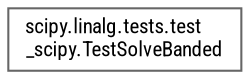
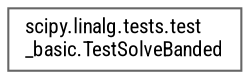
(125, 40) -> (125, 40)
